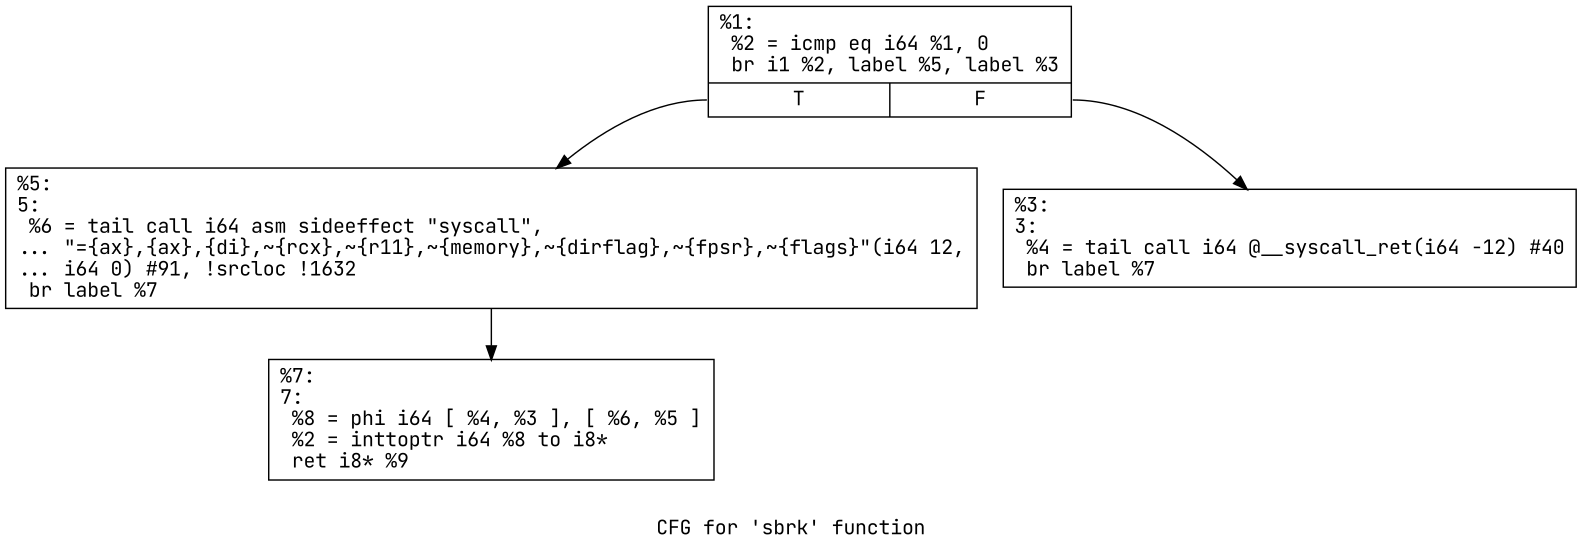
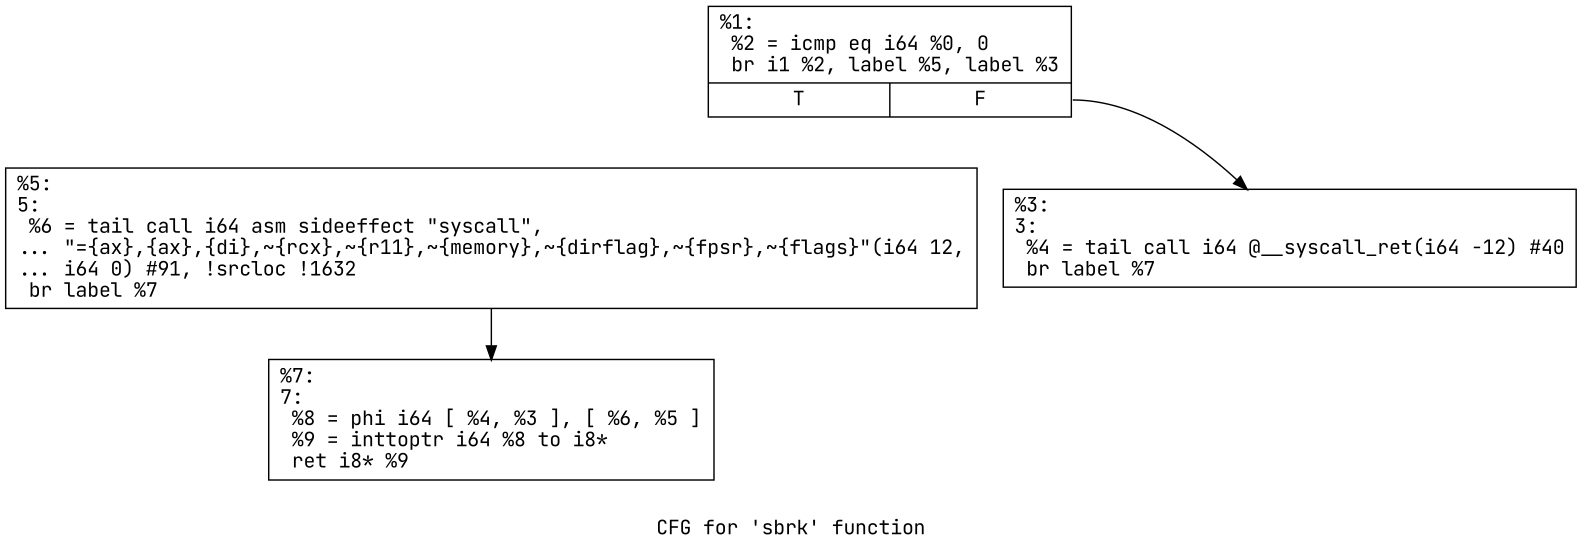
(854, 44) -> (854, 44)
(633, 118) -> none
(445, 440) -> (445, 440)
